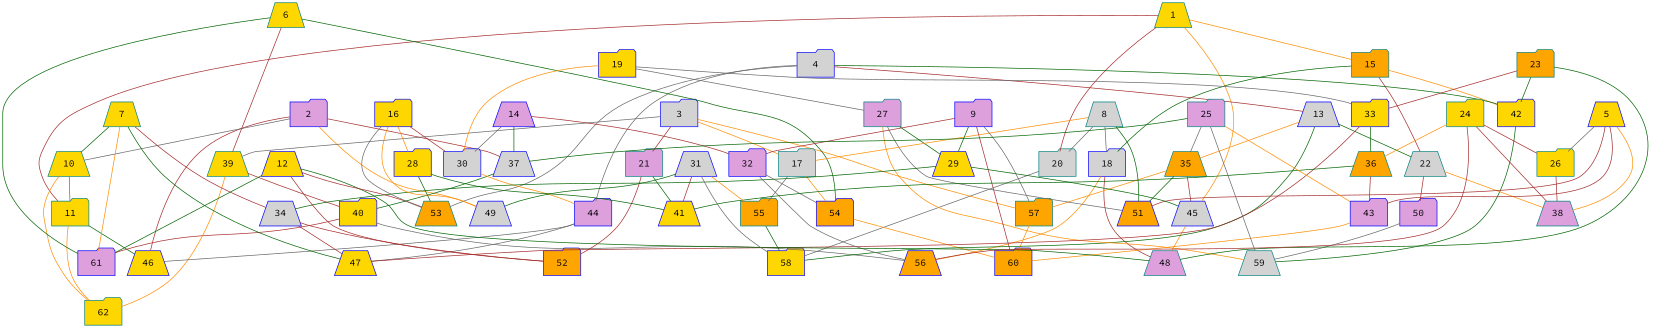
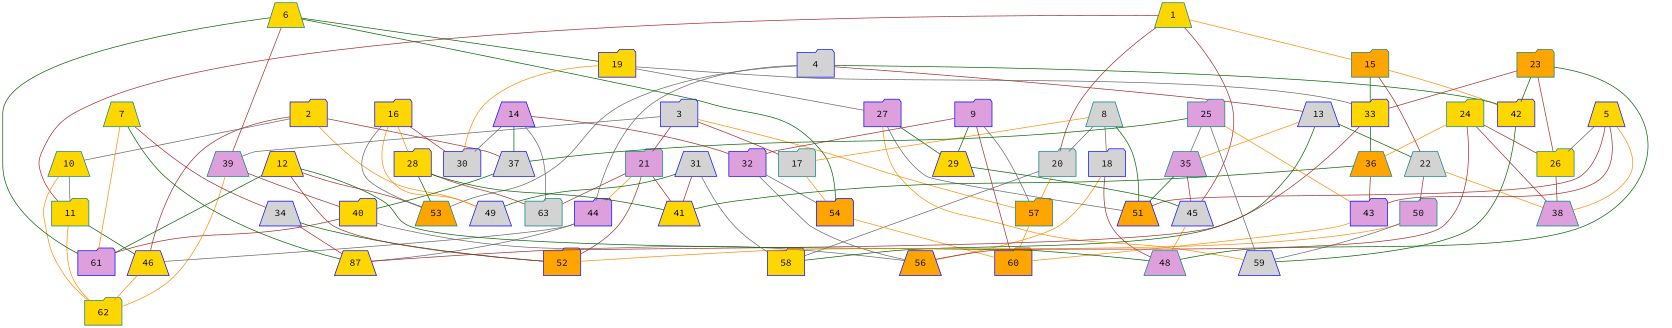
none -> (465, 42)
(1238, 83) -> (1370, 90)
(1233, 111) -> (1233, 111)
(309, 114) -> (309, 114)
(882, 114) -> (882, 114)
none -> (1546, 114)
(738, 138) -> (738, 138)
(95, 139) -> none
(228, 164) -> (228, 164)
(1186, 164) -> (1186, 164)
(583, 184) -> none
(1118, 186) -> (1046, 189)
(528, 189) -> (616, 191)
(662, 189) -> (662, 189)
none -> (544, 214)
(759, 214) -> none
(1418, 214) -> (1418, 214)
(421, 248) -> (421, 248)
none -> (991, 249)
(355, 263) -> (355, 263)
(1259, 263) -> (1259, 263)
none -> (126, 288)
